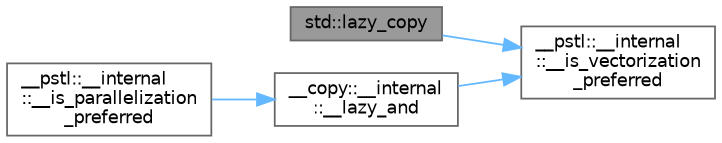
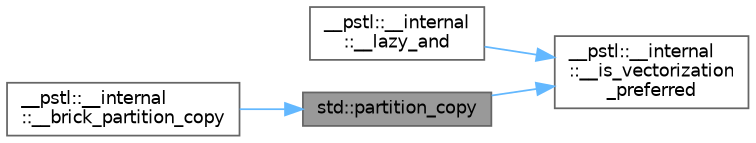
(366, 24) -> (397, 109)
(109, 100) -> none
(366, 100) -> (397, 33)
none -> (123, 109)
